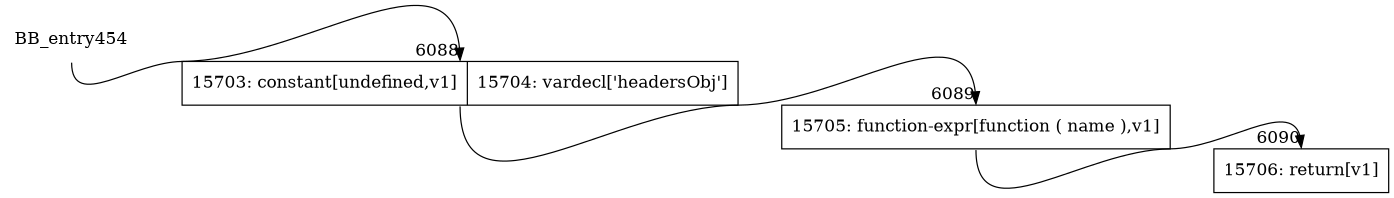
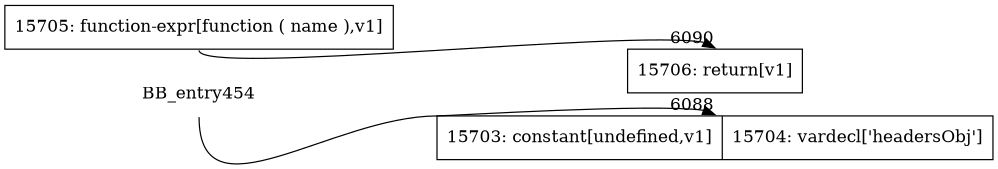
(709, 108) -> none
